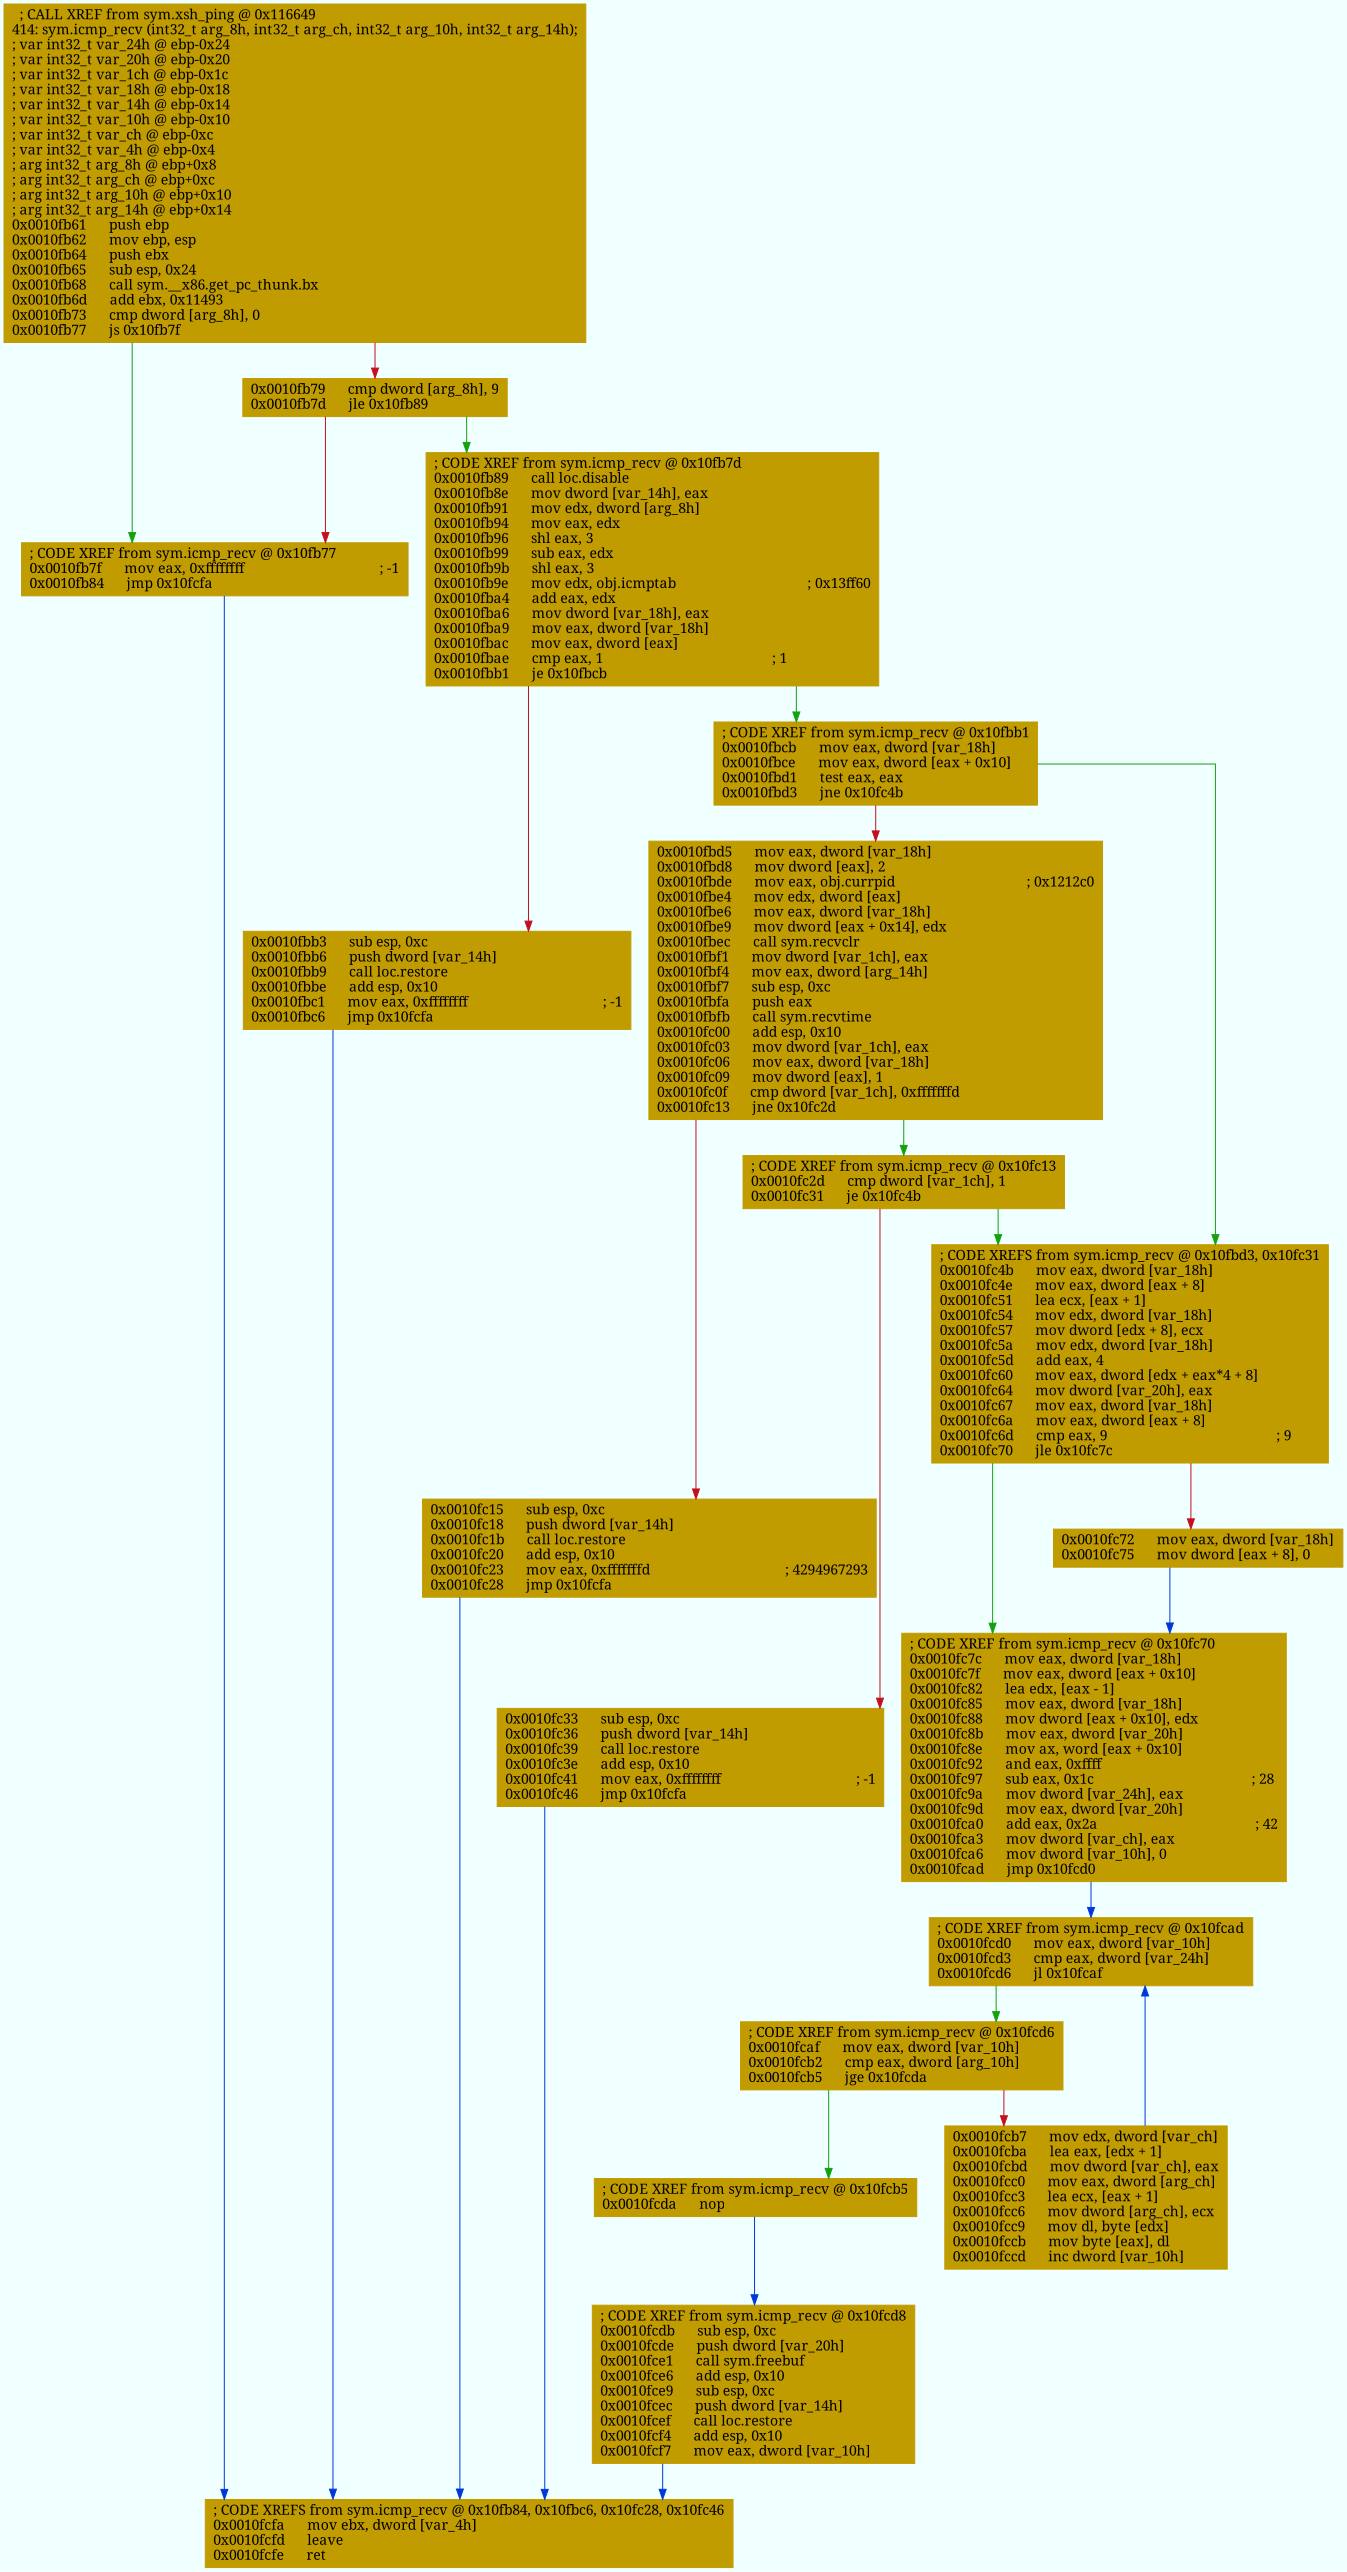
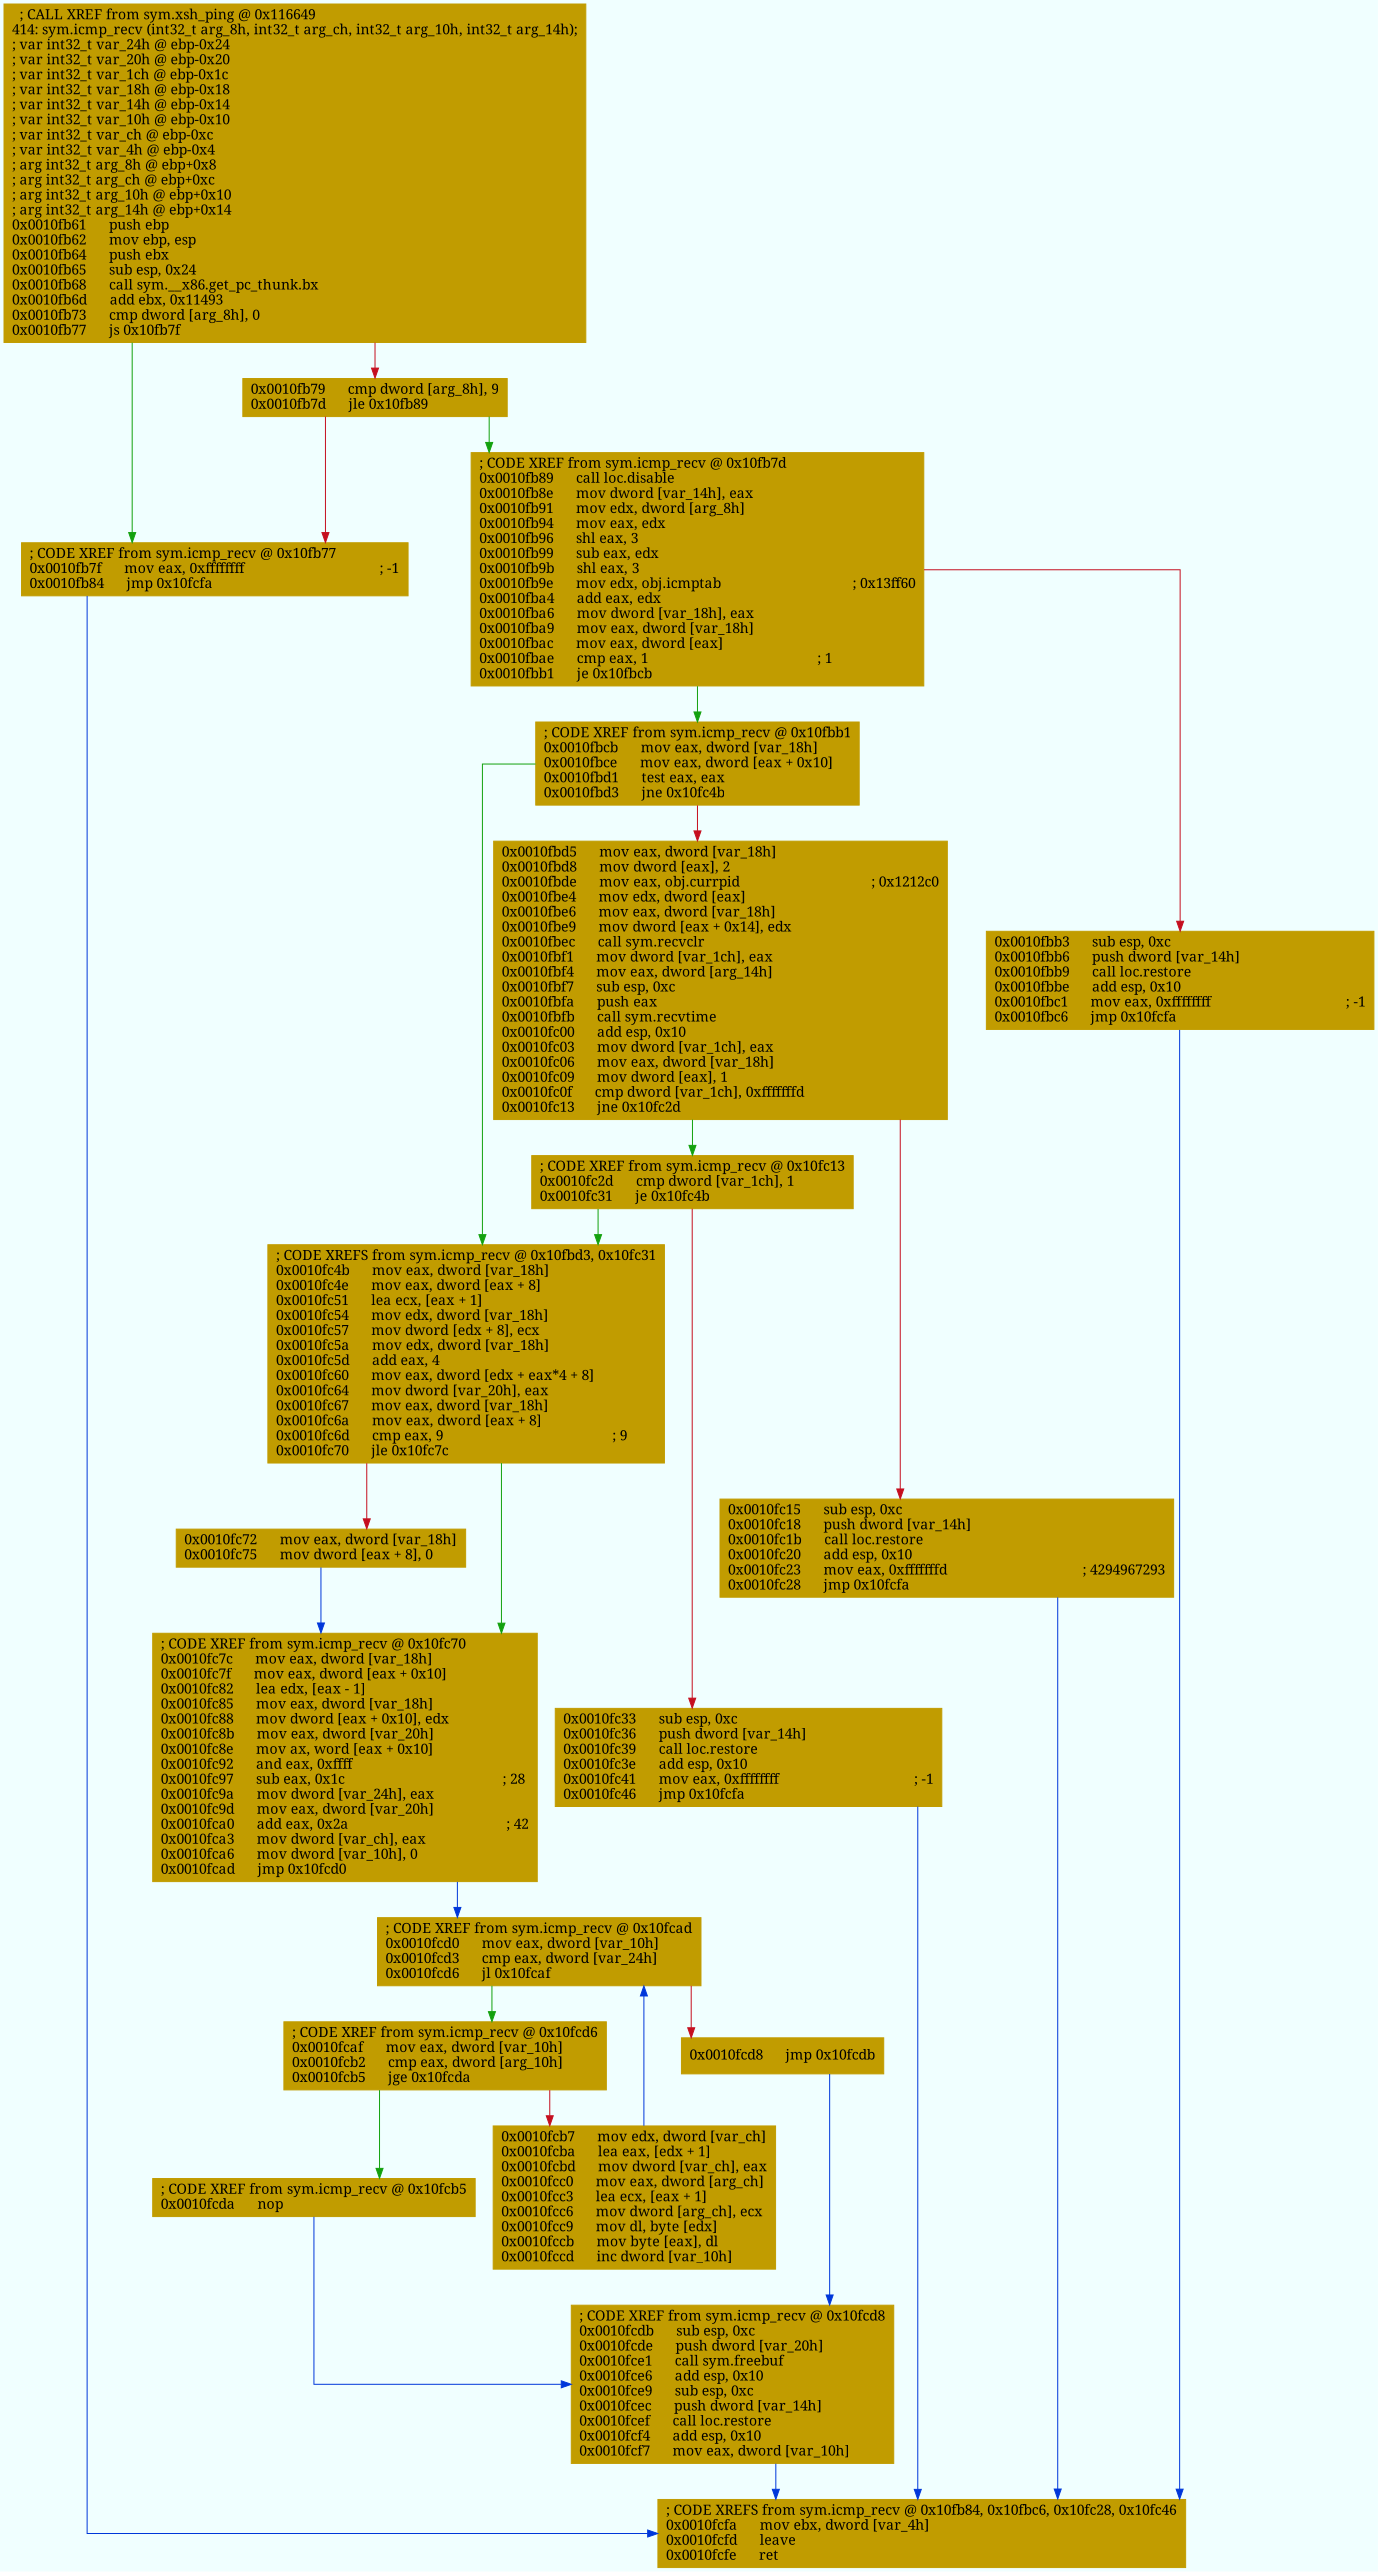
none -> (783, 2056)
